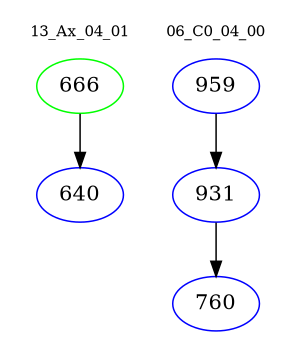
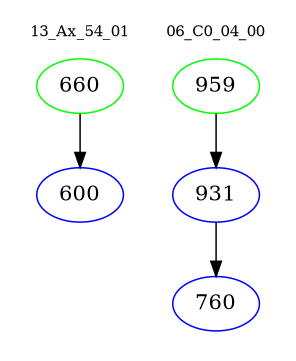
(80, 32) -> (80, 32)
(80, 86) -> (80, 86)
(216, 86) -> (216, 86)
(80, 195) -> (80, 195)
